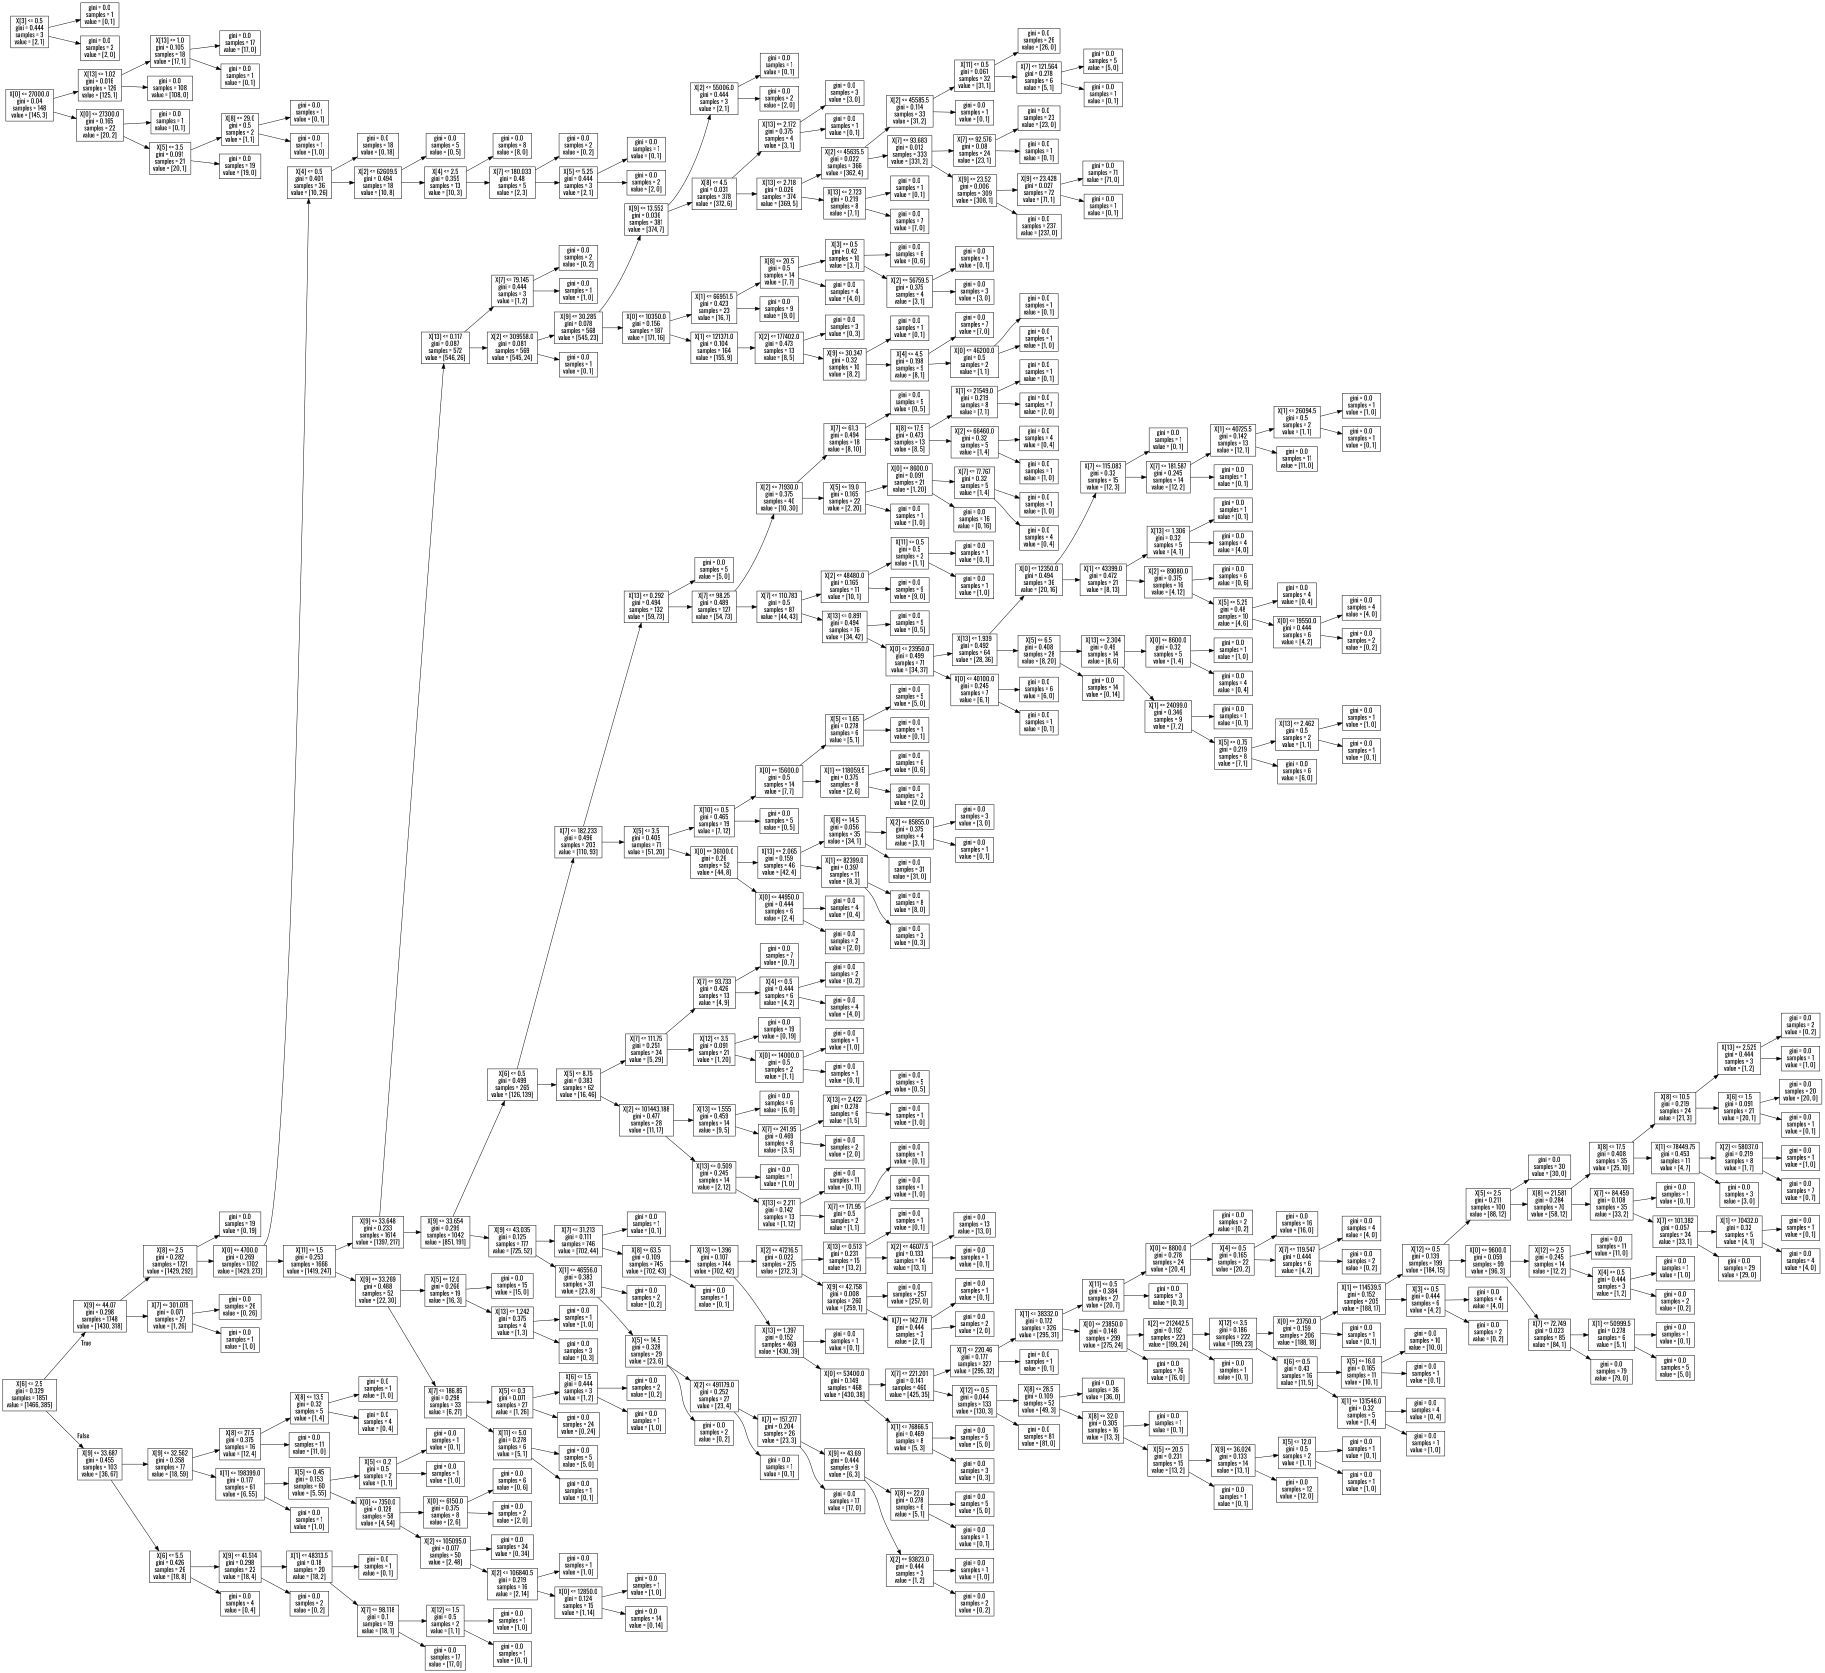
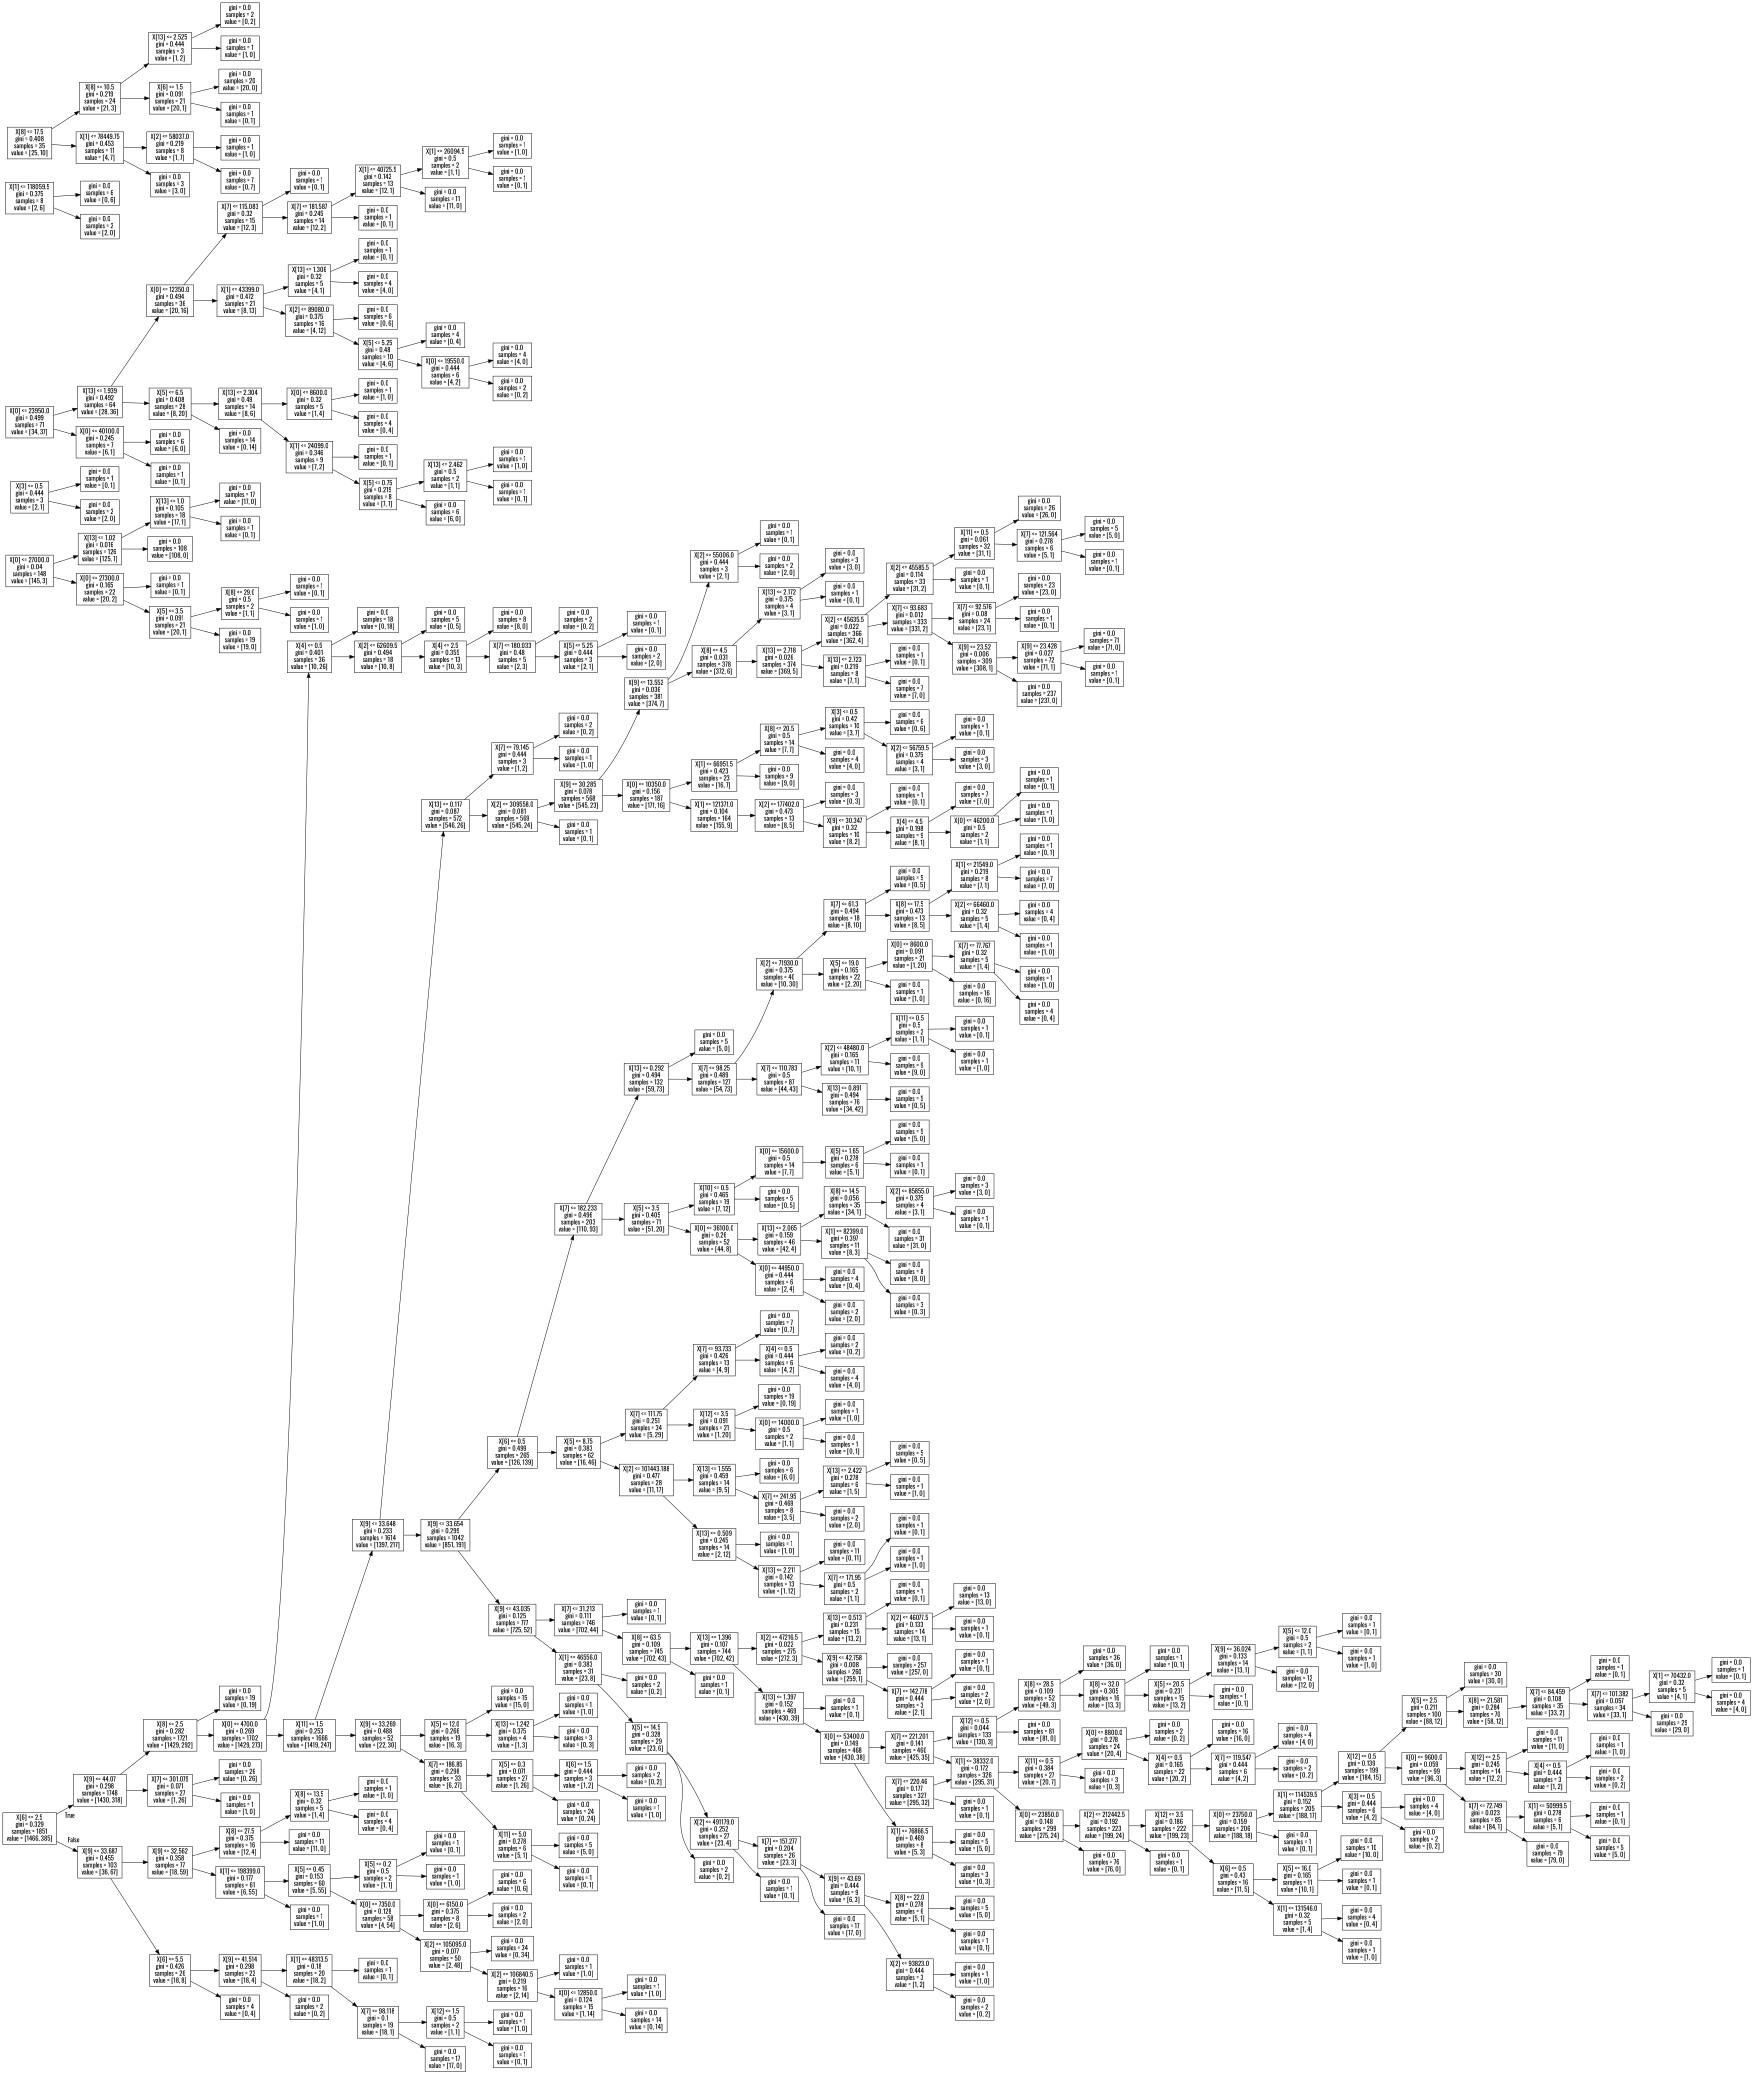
(874, 642) -> none
(809, 781) -> none
(1579, 1183) -> none
(940, 1374) -> (940, 1759)
